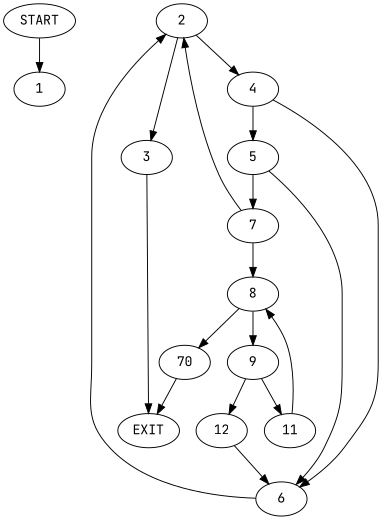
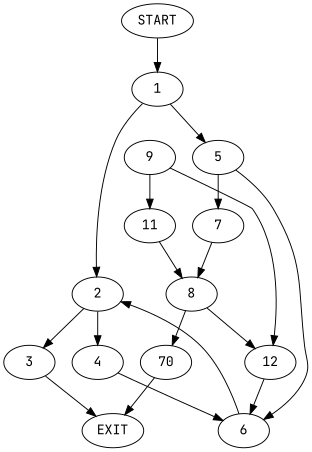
(253, 119) -> (185, 120)
(204, 132) -> (104, 180)
(253, 324) -> (228, 325)
